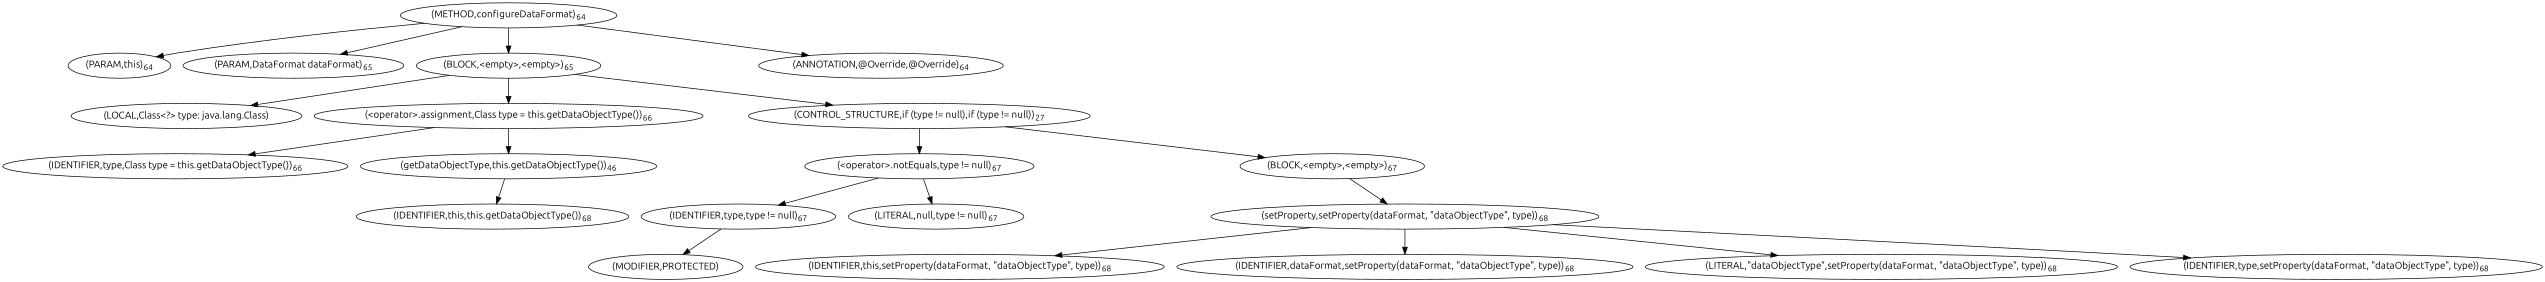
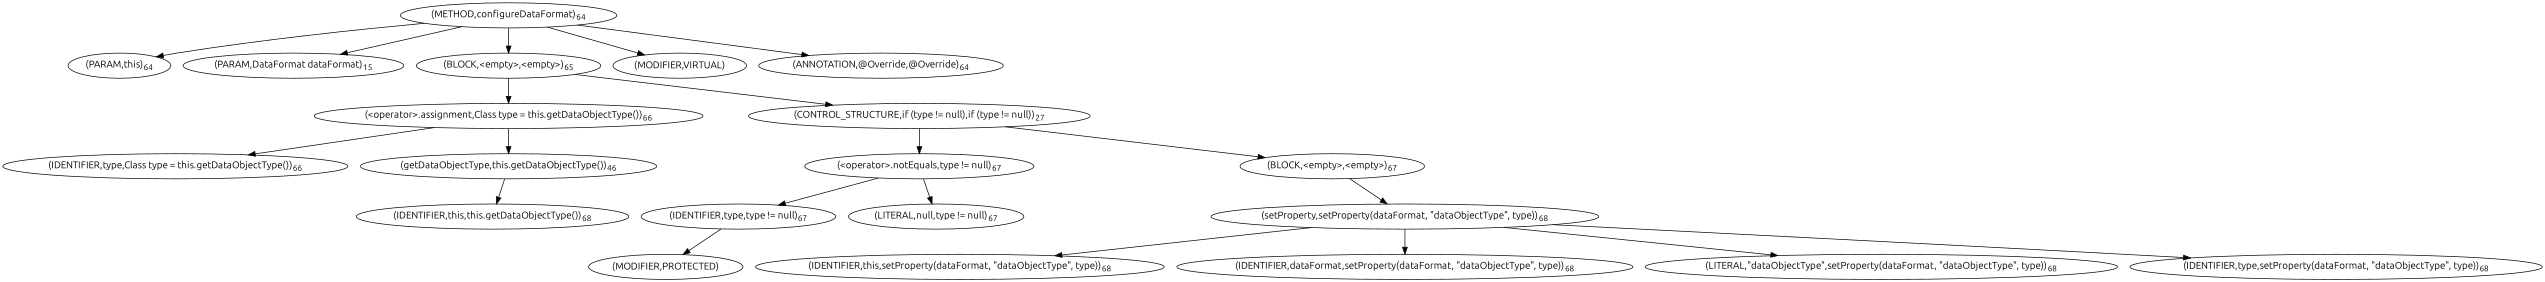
(368, 65) -> (368, 65)
none -> (680, 66)
(187, 116) -> none
